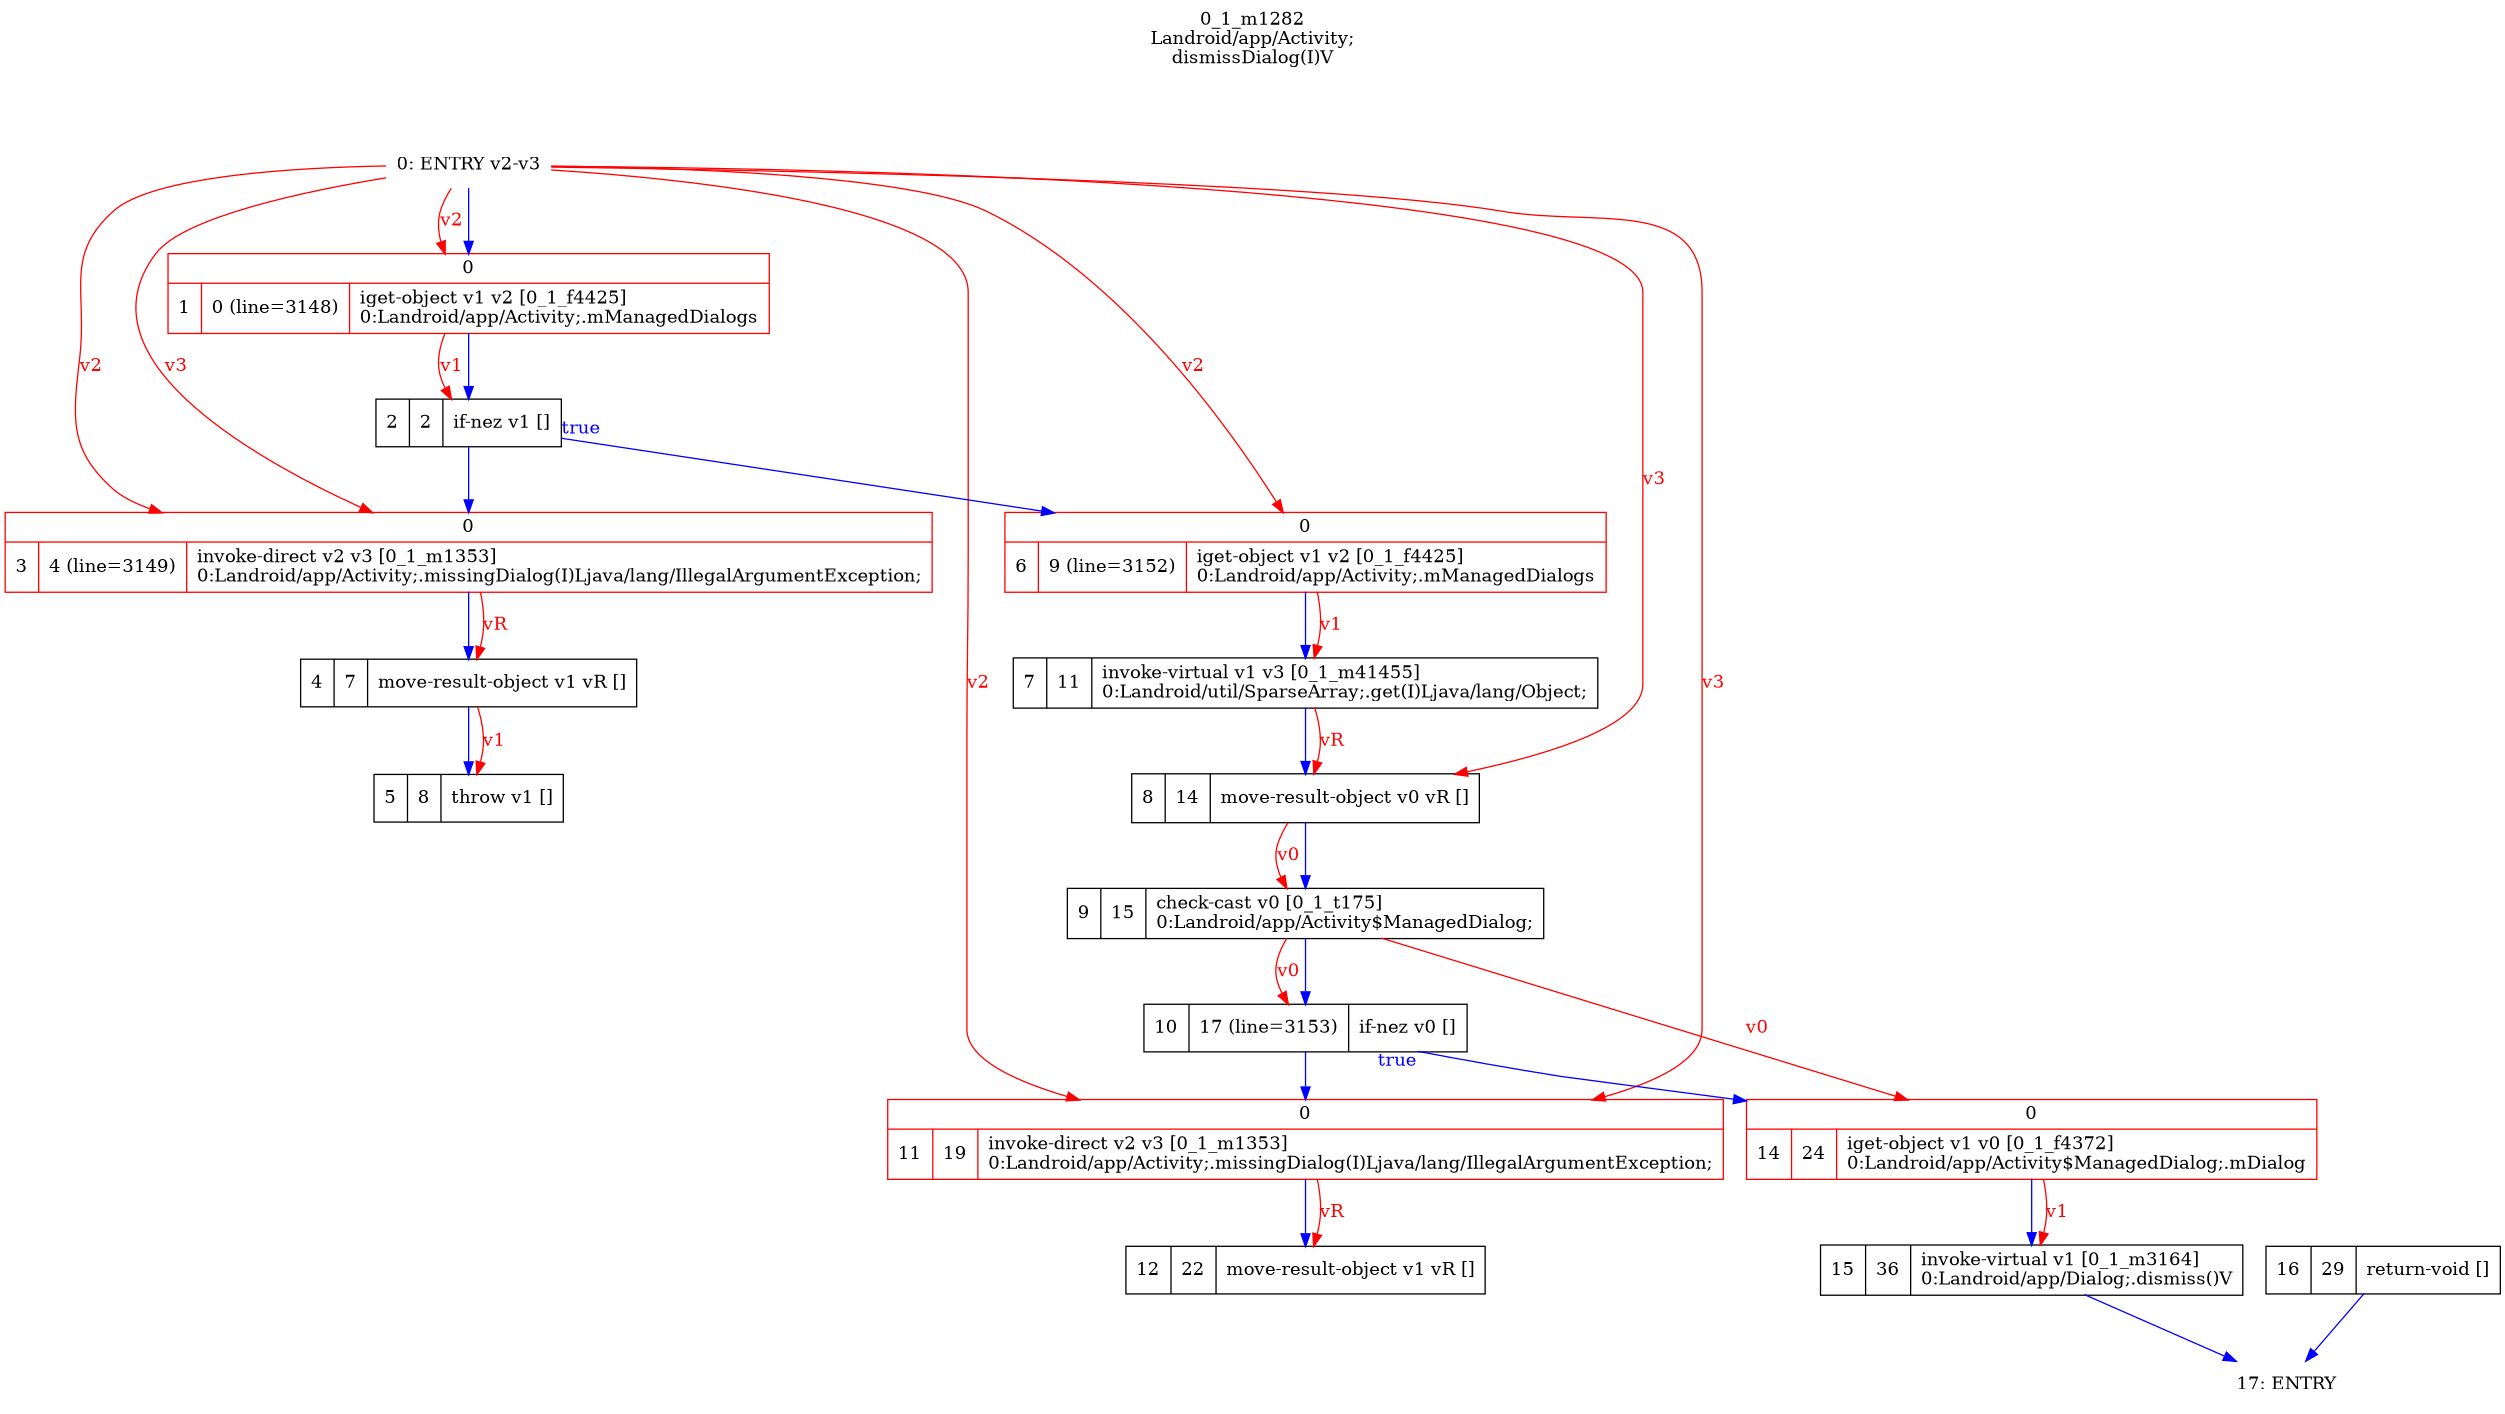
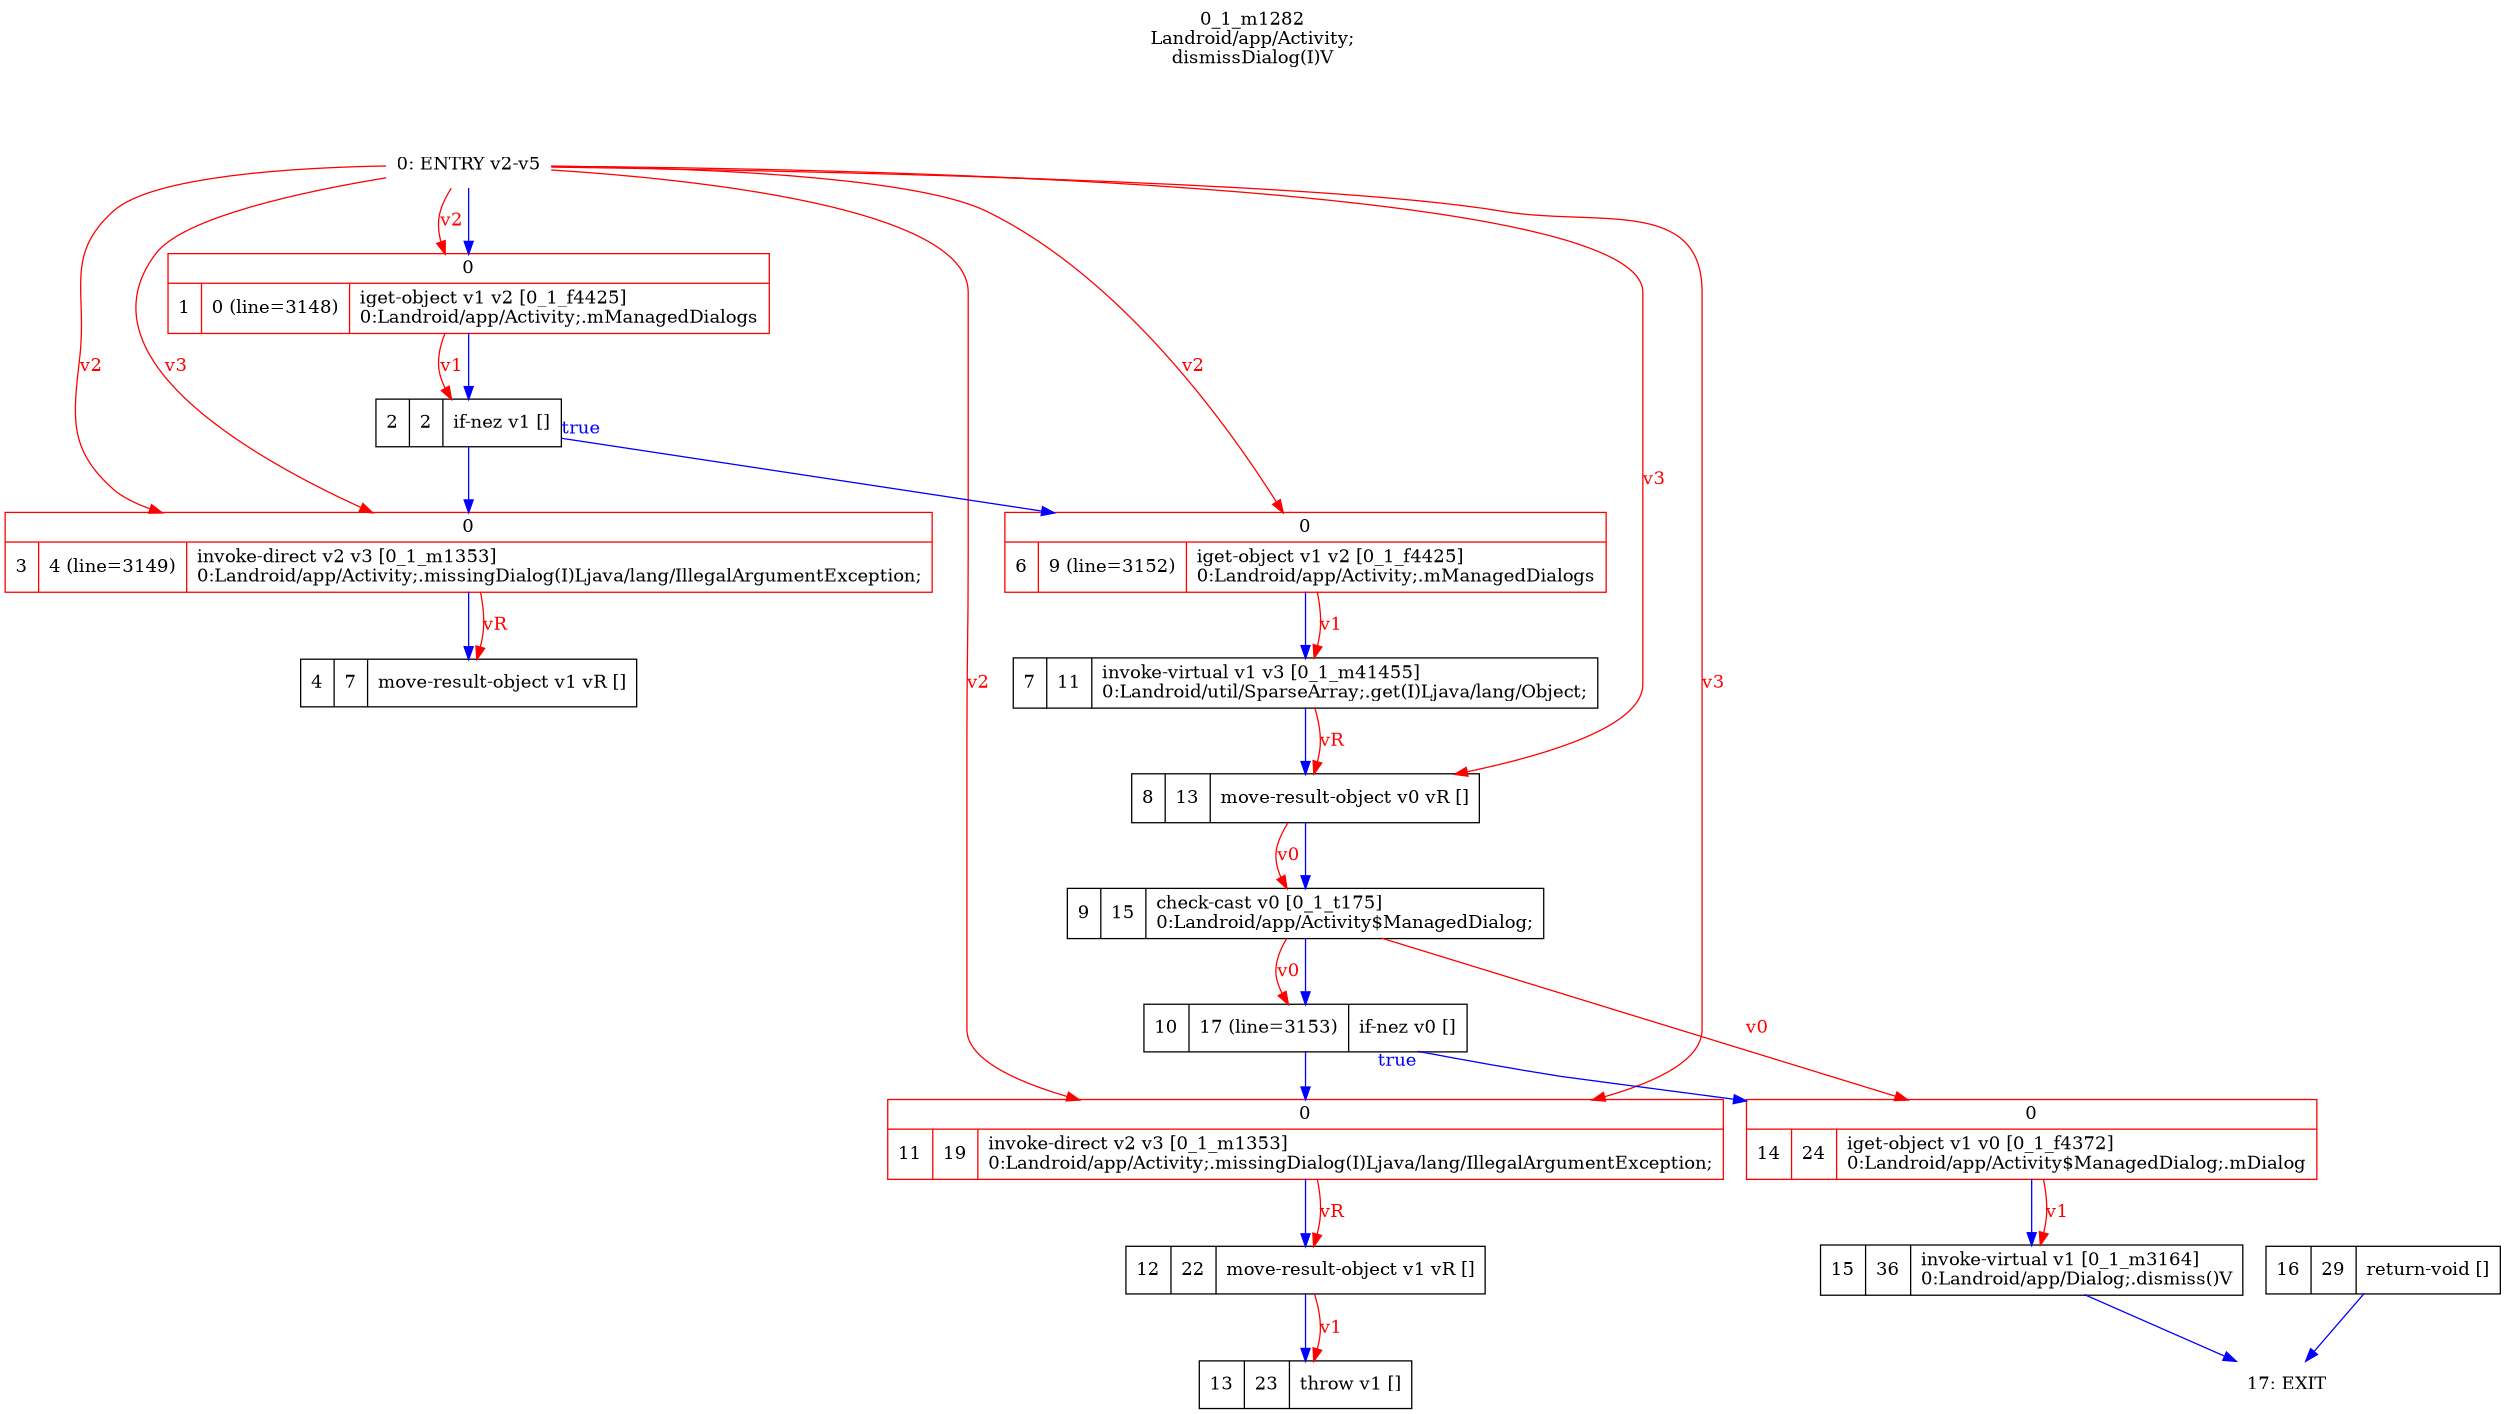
(469, 165) -> (469, 165)
(469, 798) -> none
(1188, 798) -> (1188, 798)
none -> (1306, 1385)
(2287, 1385) -> (2287, 1385)
